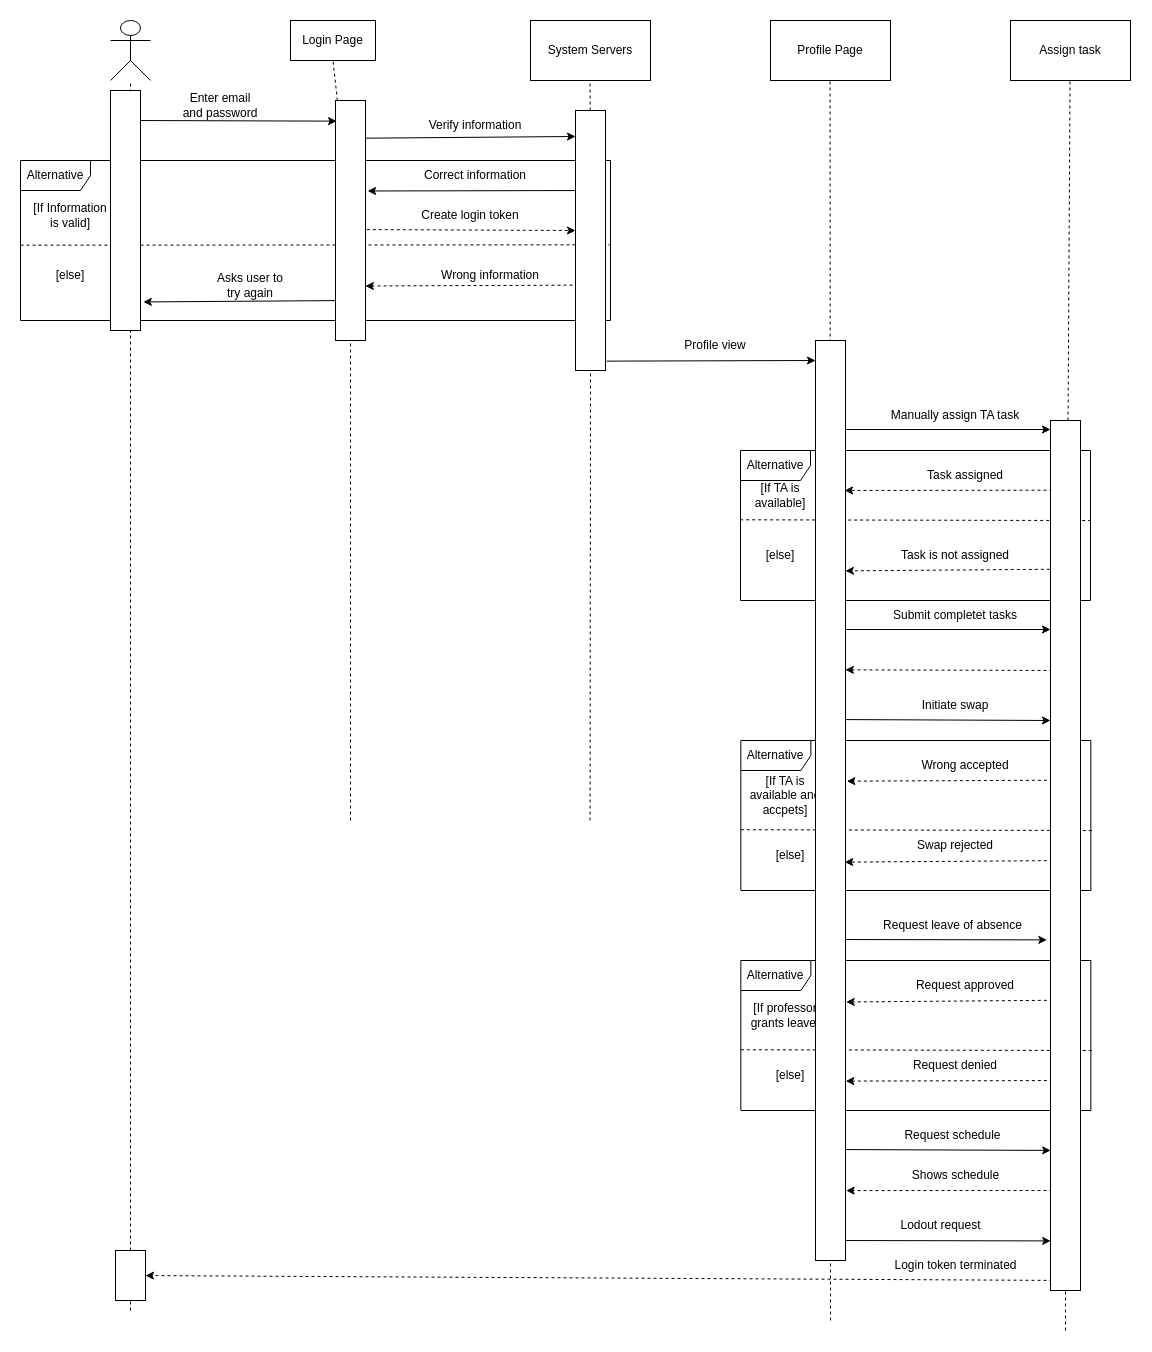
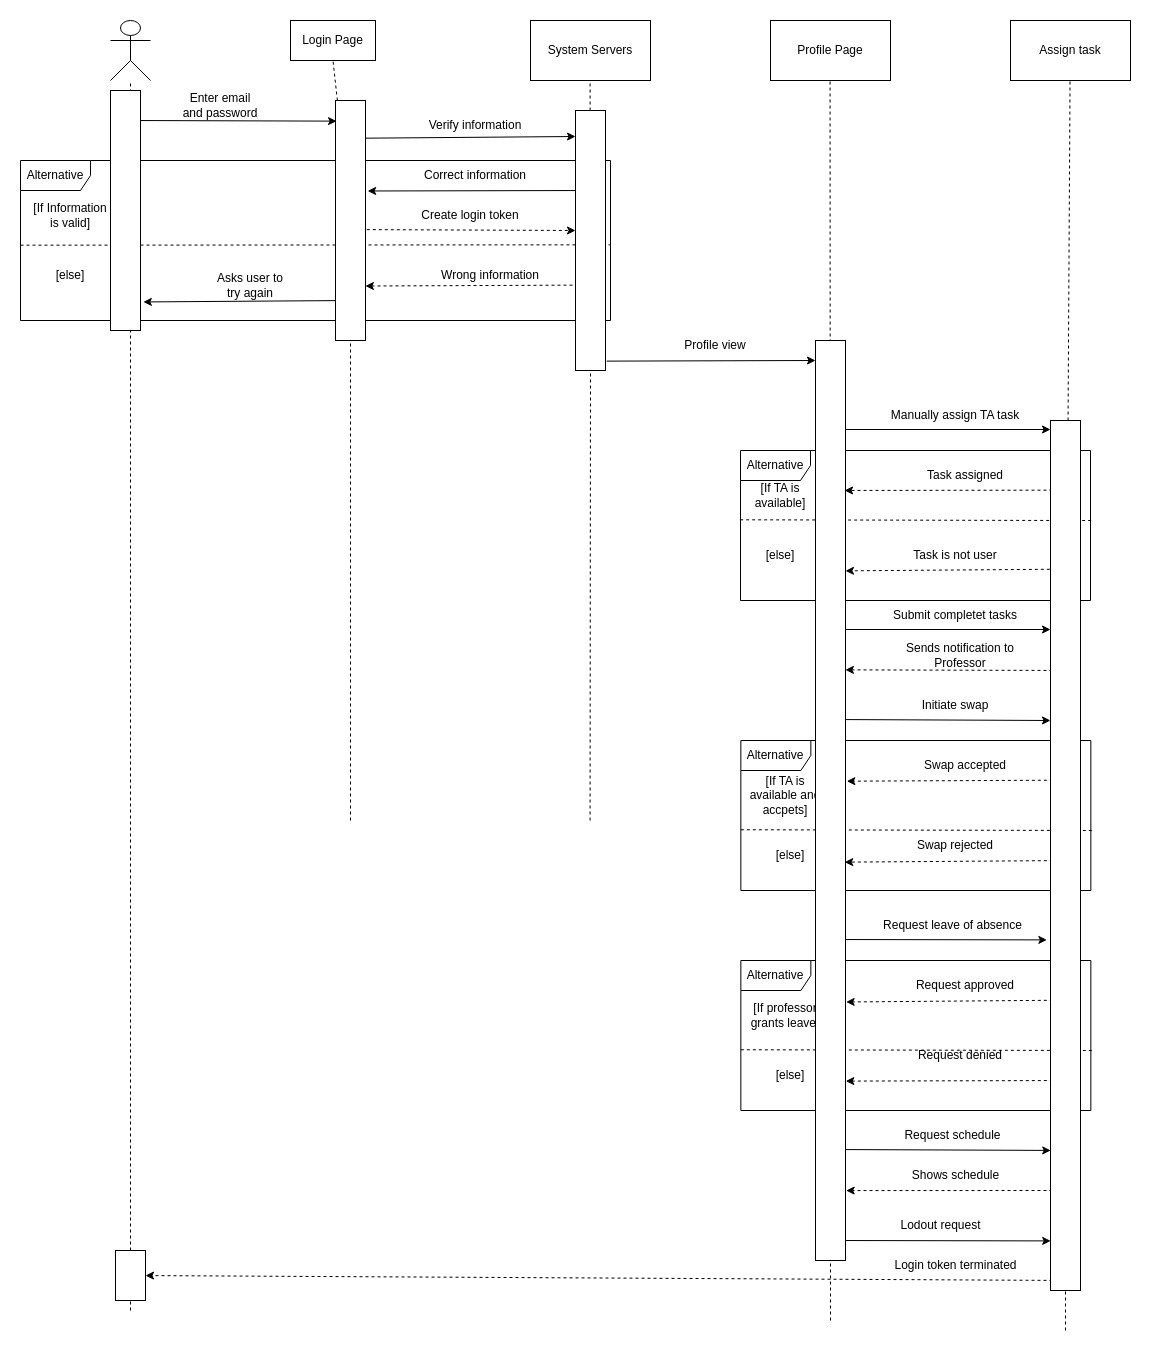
(956, 556) -> (956, 556)
none -> (961, 656)
(966, 766) -> (966, 766)
(956, 1066) -> (961, 1056)
